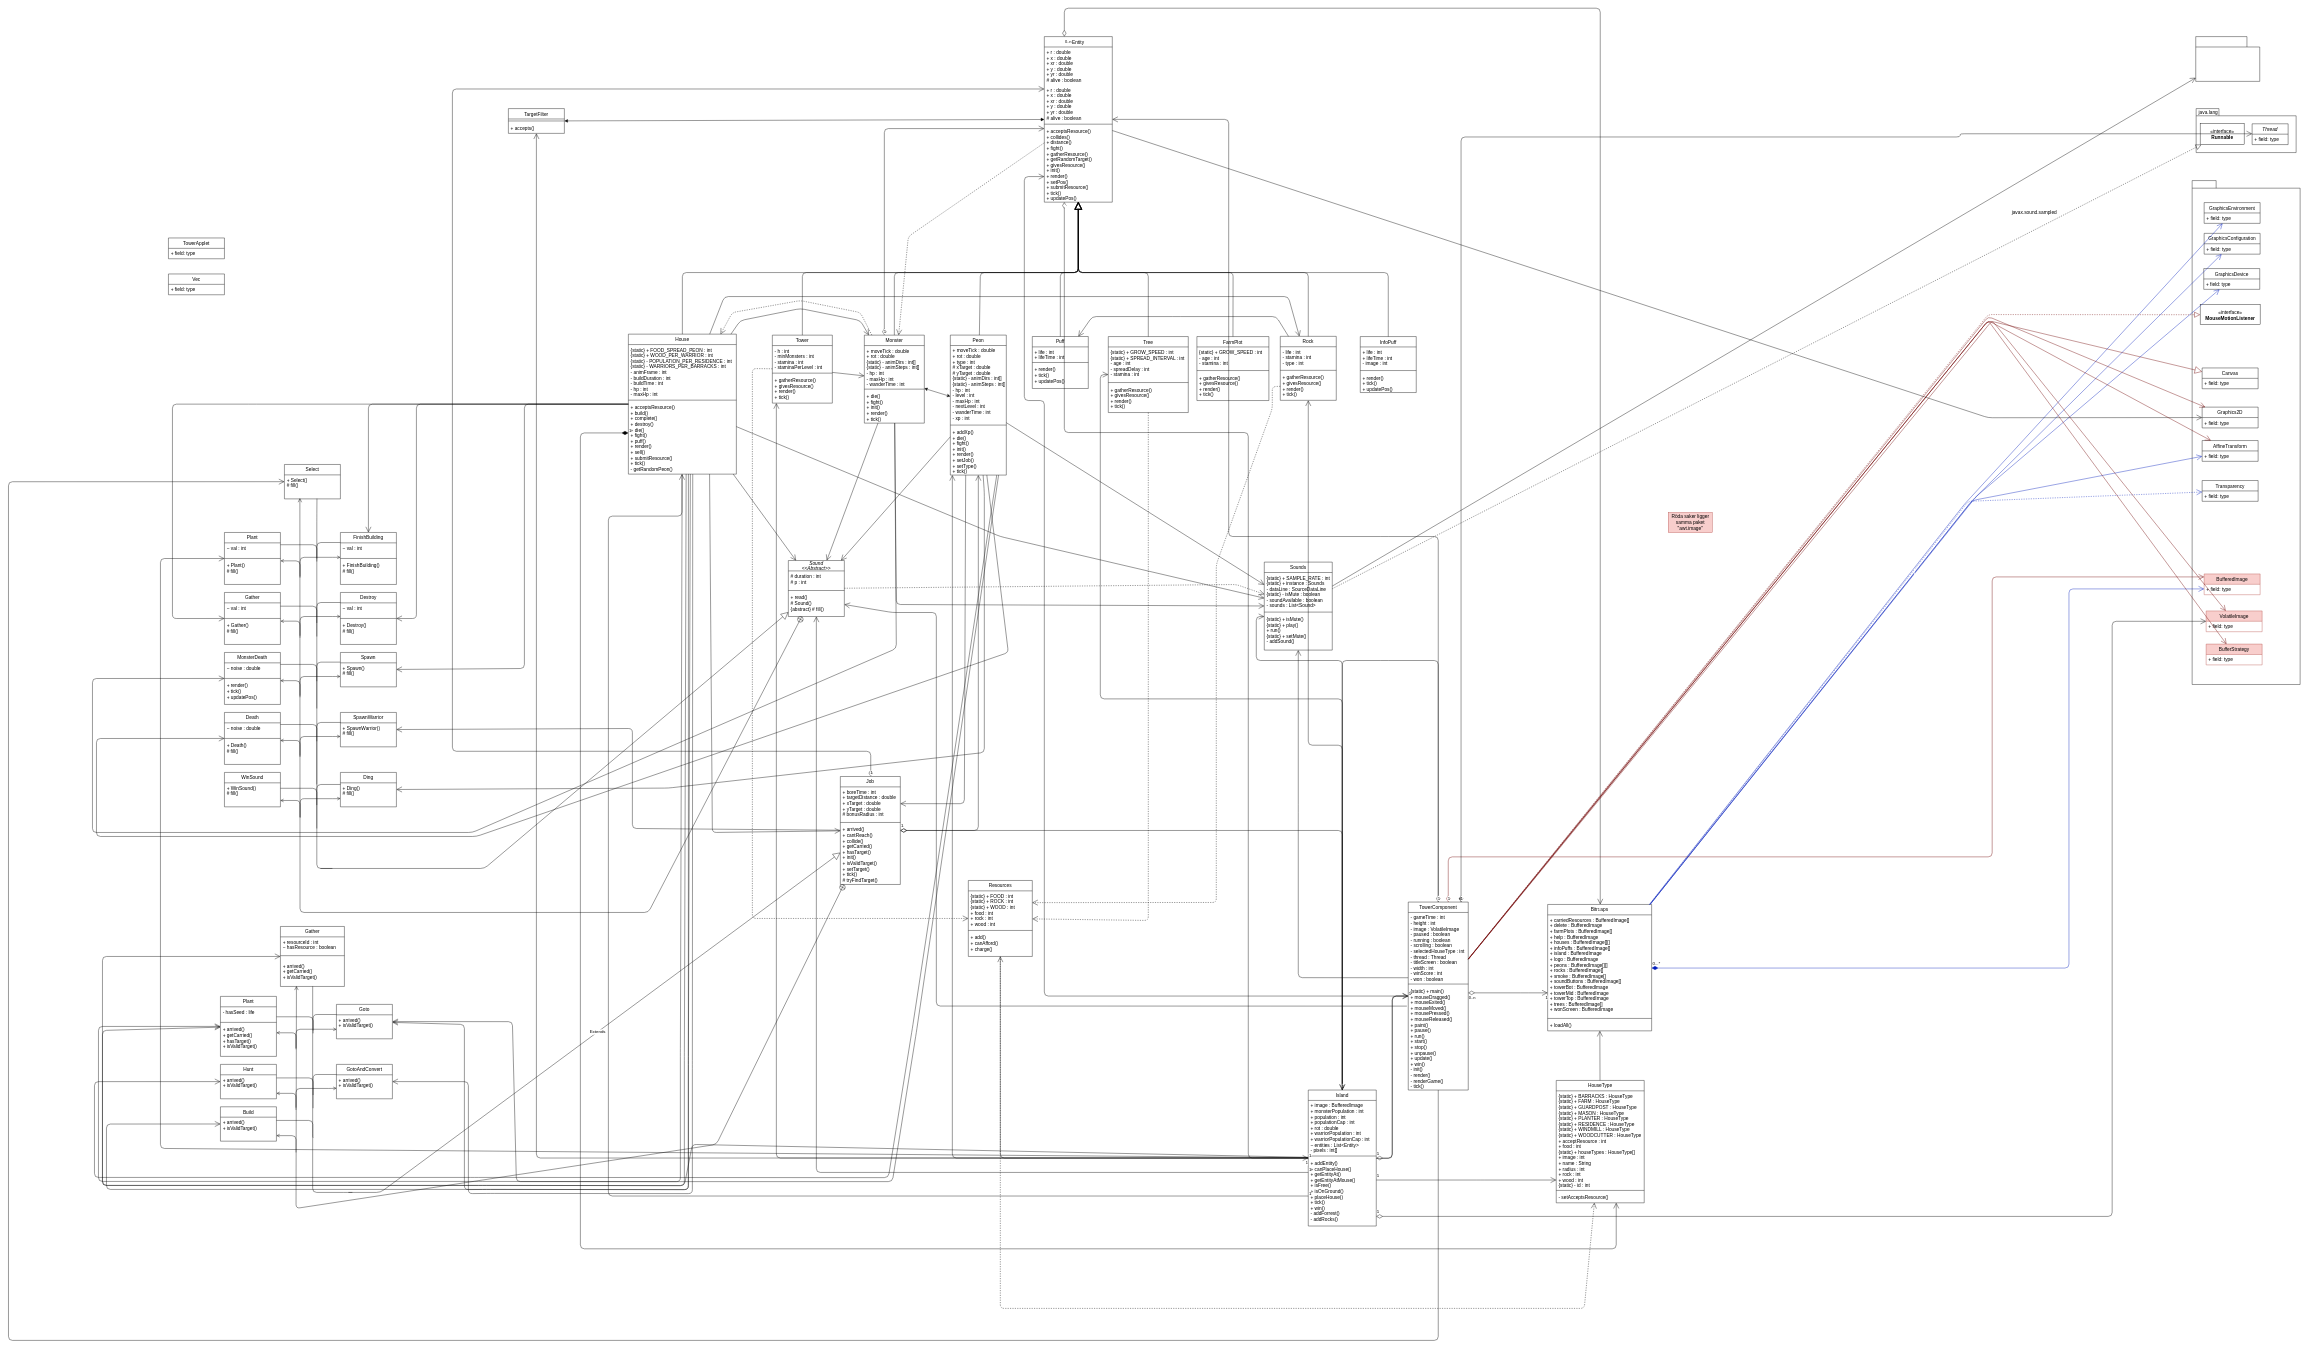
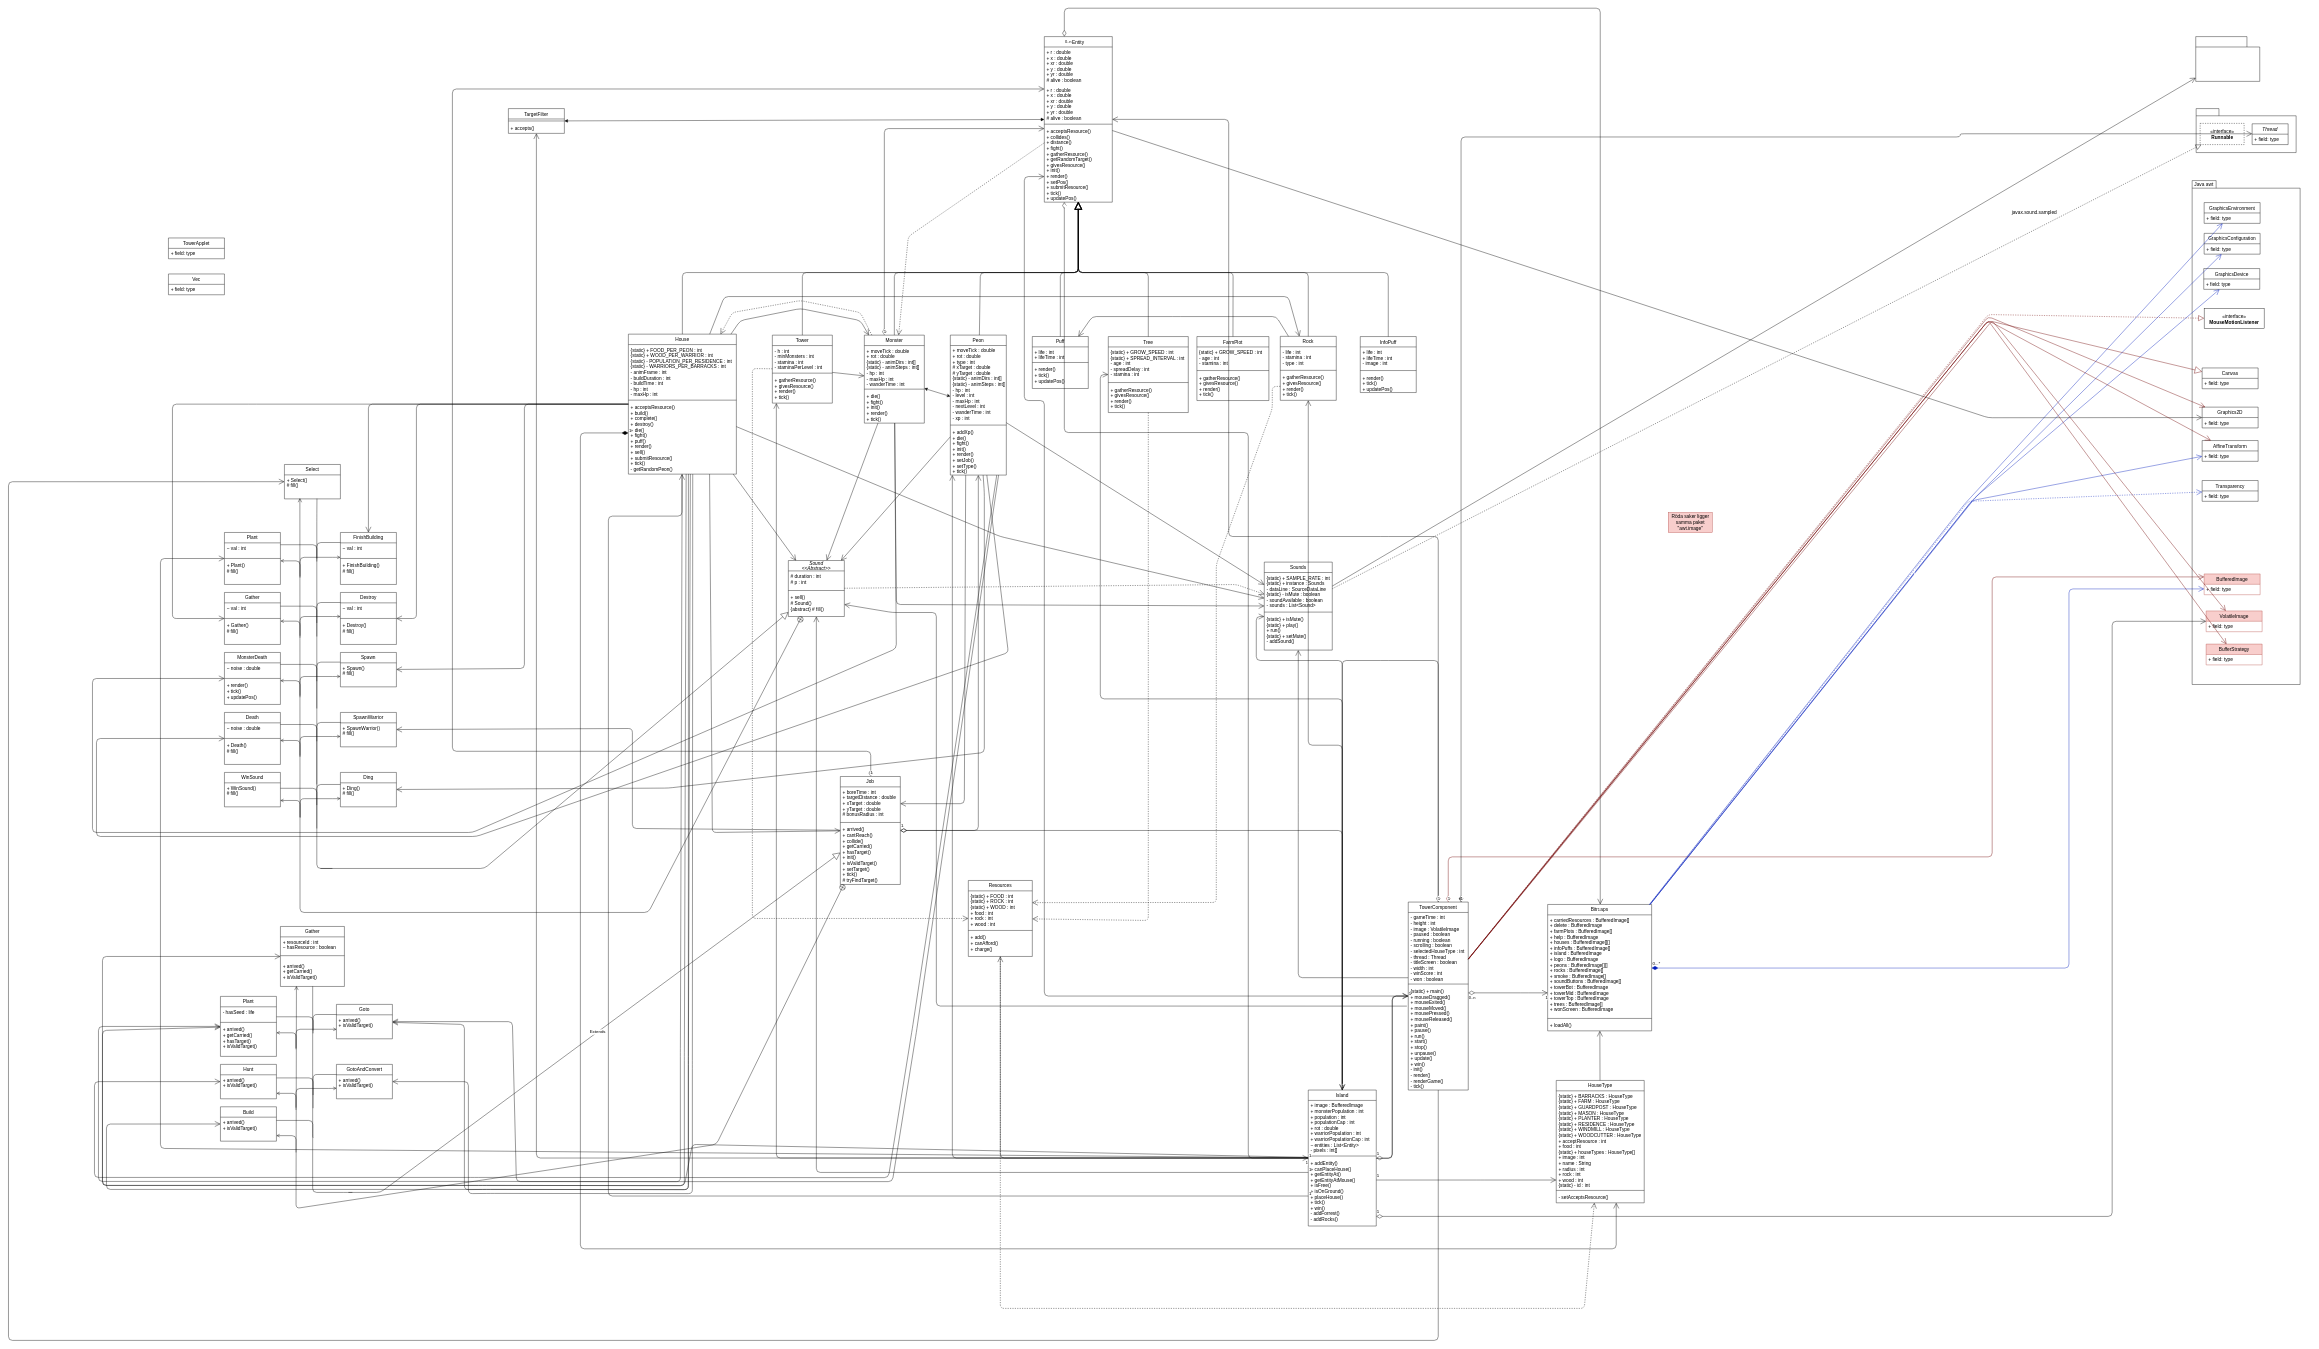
(2208, 113) -> none
(2222, 134) -> (2222, 134)
none -> (2204, 185)
(2230, 315) -> (2234, 319)
(670, 350) -> (666, 350)
(801, 598) -> (799, 598)
